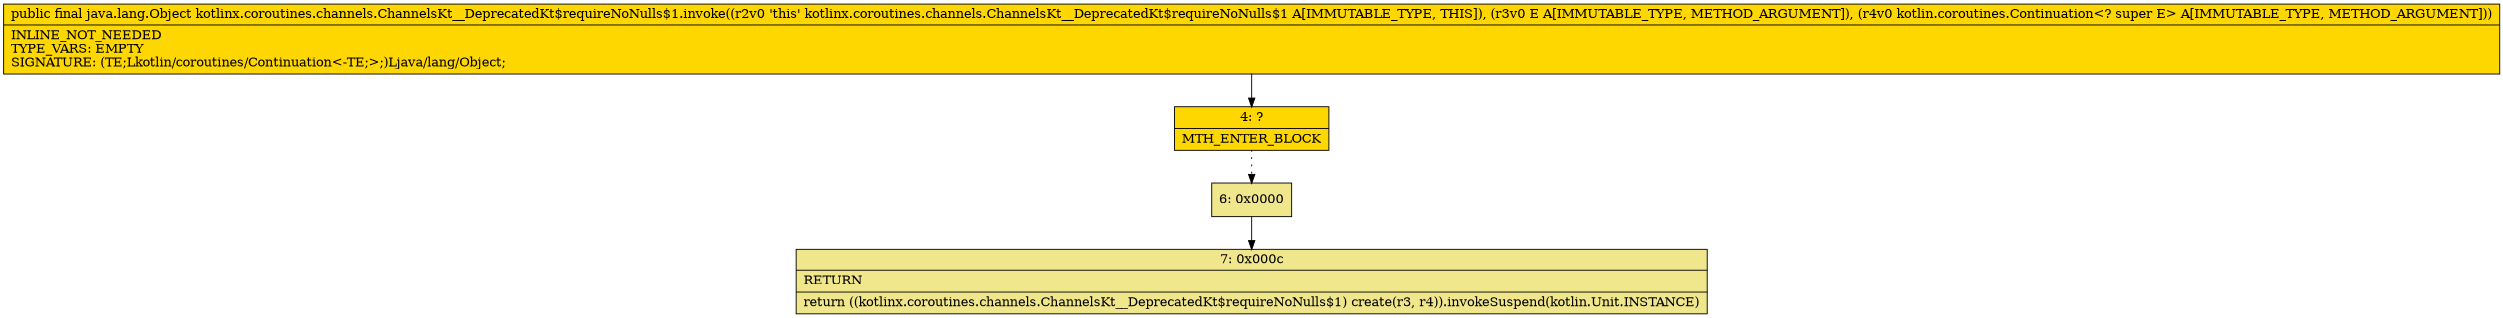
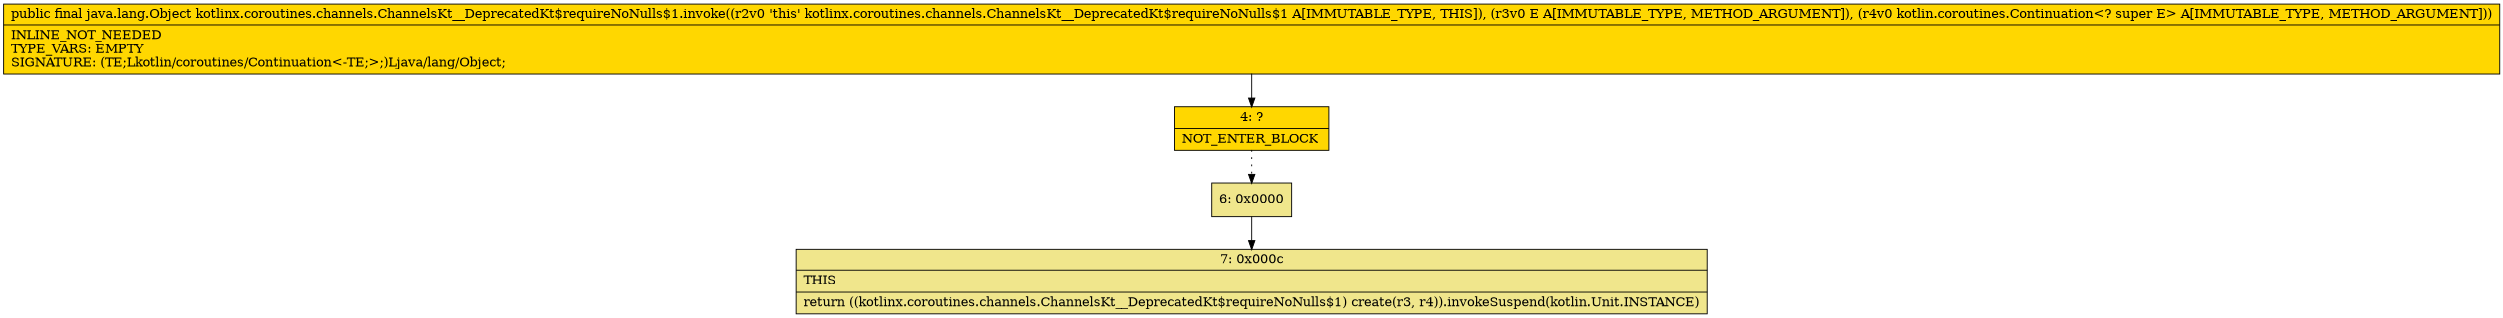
(1252, 139) -> (1250, 139)
(833, 281) -> (820, 281)
